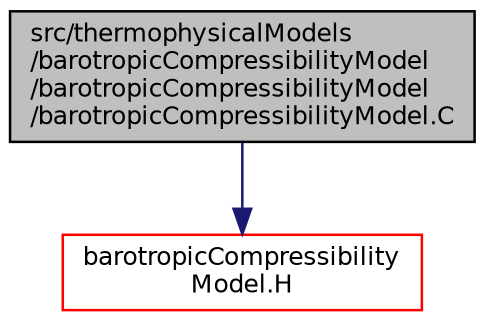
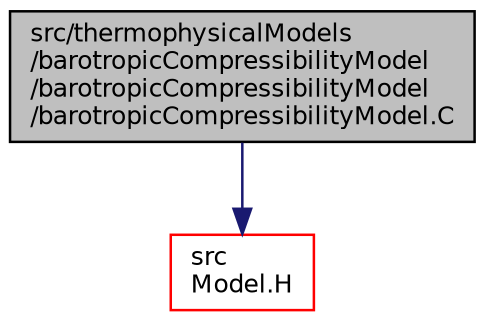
(242, 272) -> (242, 272)
